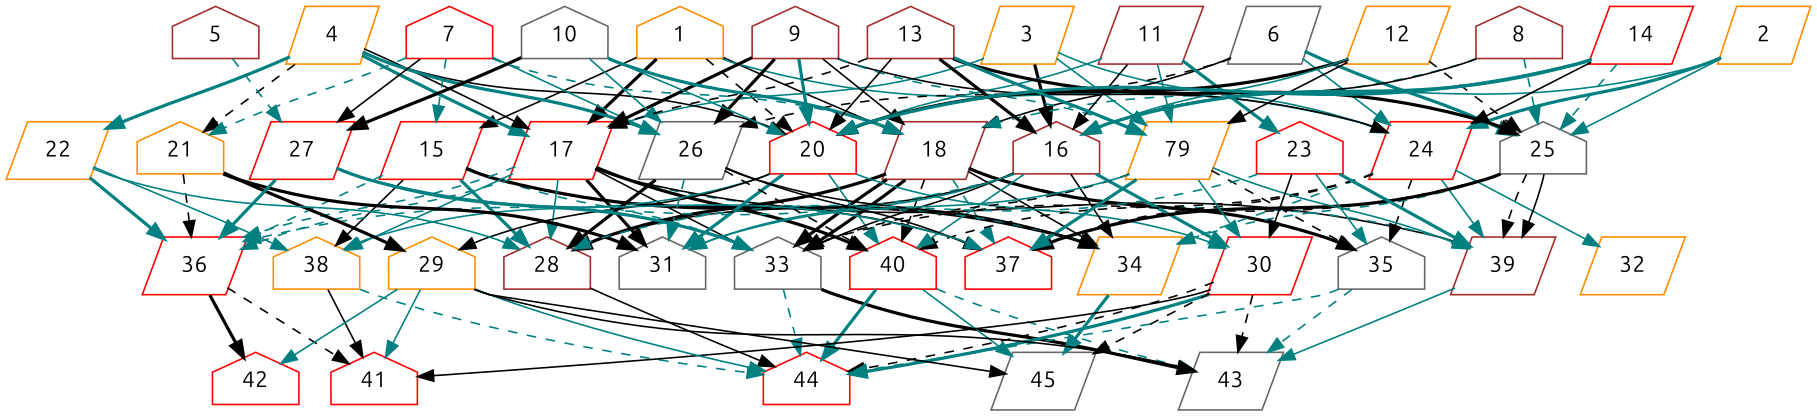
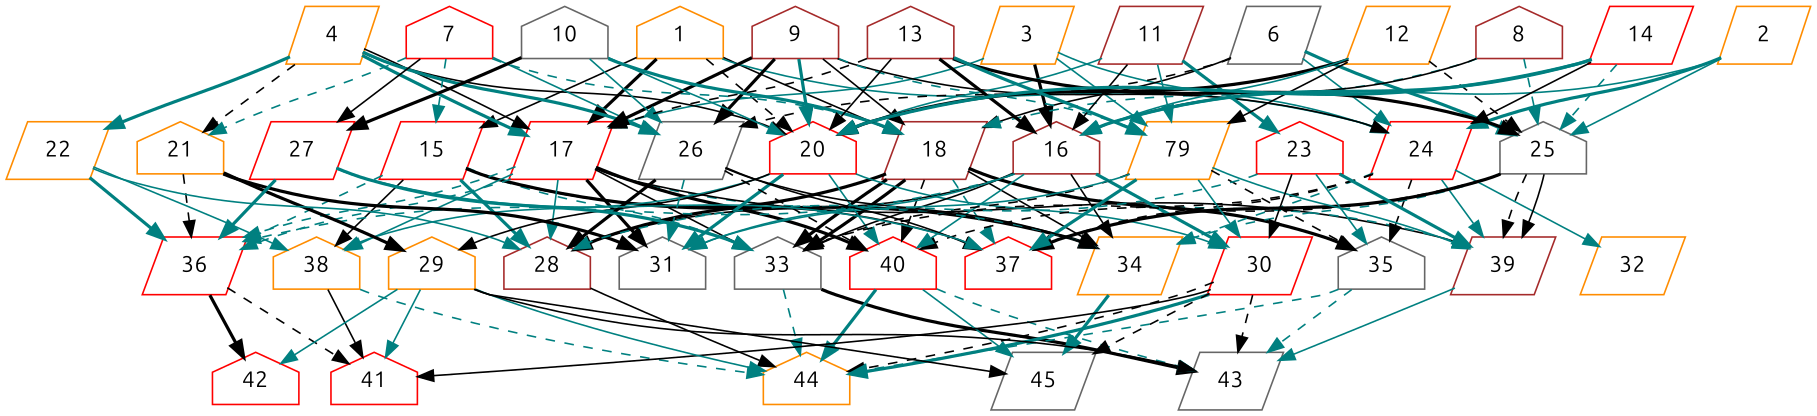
(216, 35) -> none
(807, 381) -> (807, 381)
